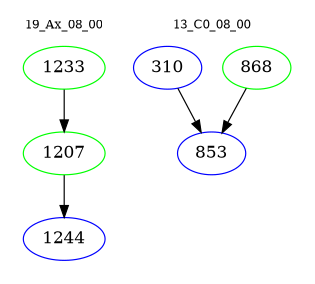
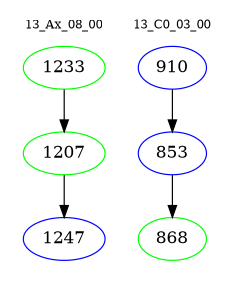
(64, 26) -> (64, 26)
(212, 26) -> (172, 26)
(168, 68) -> (172, 68)
(237, 105) -> (172, 190)
(64, 239) -> (64, 239)
